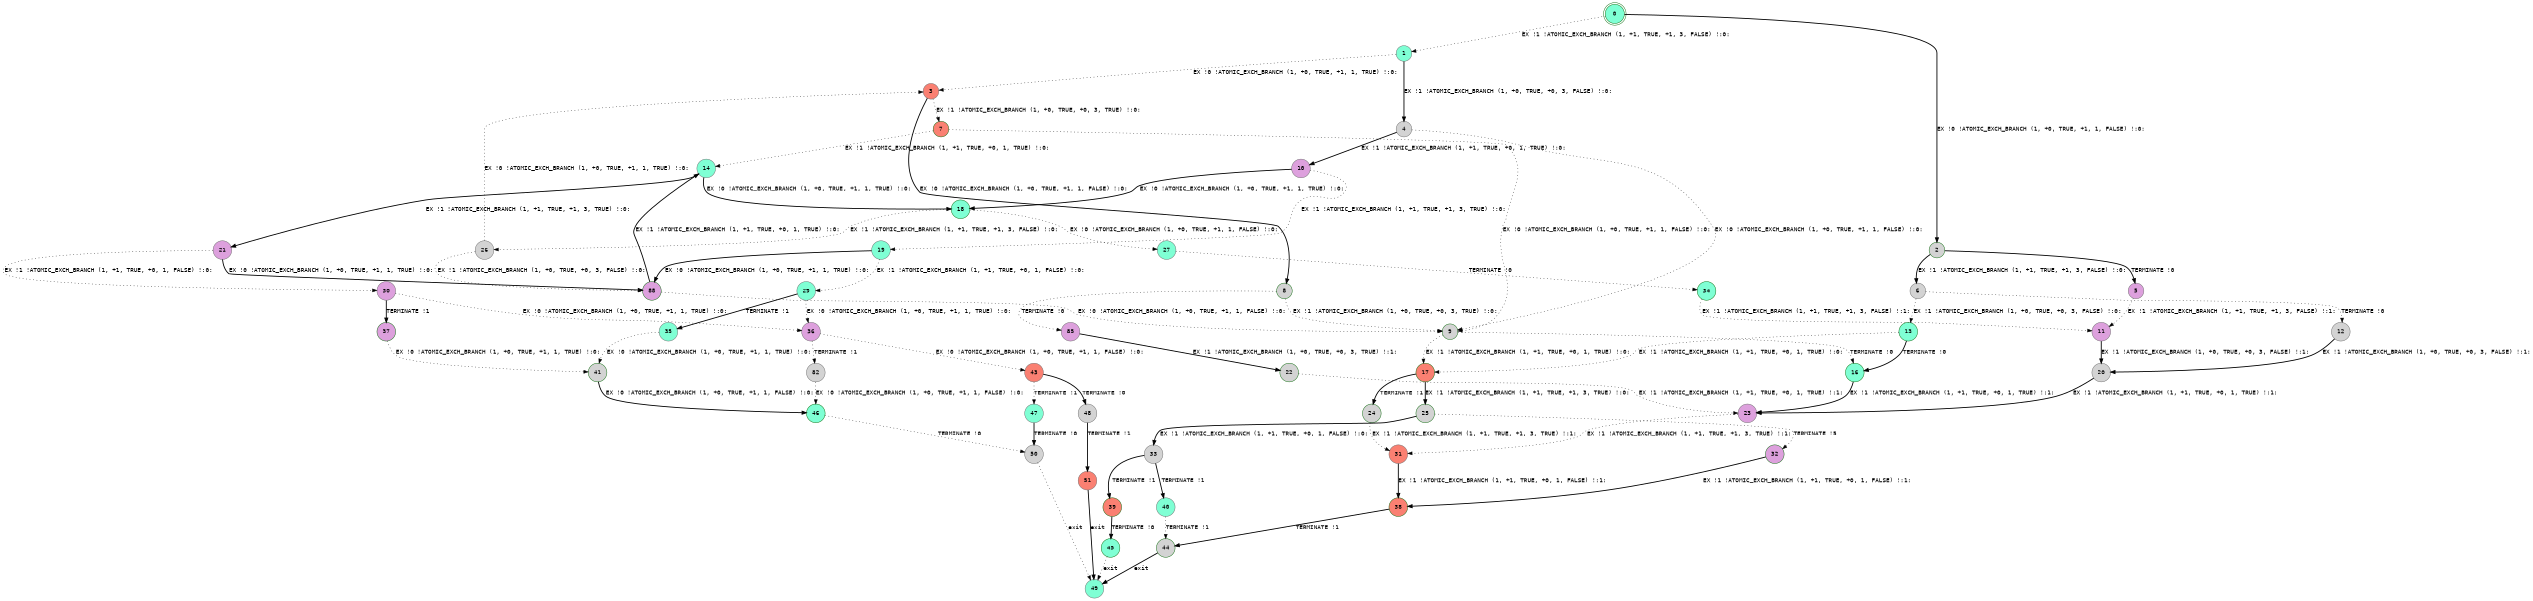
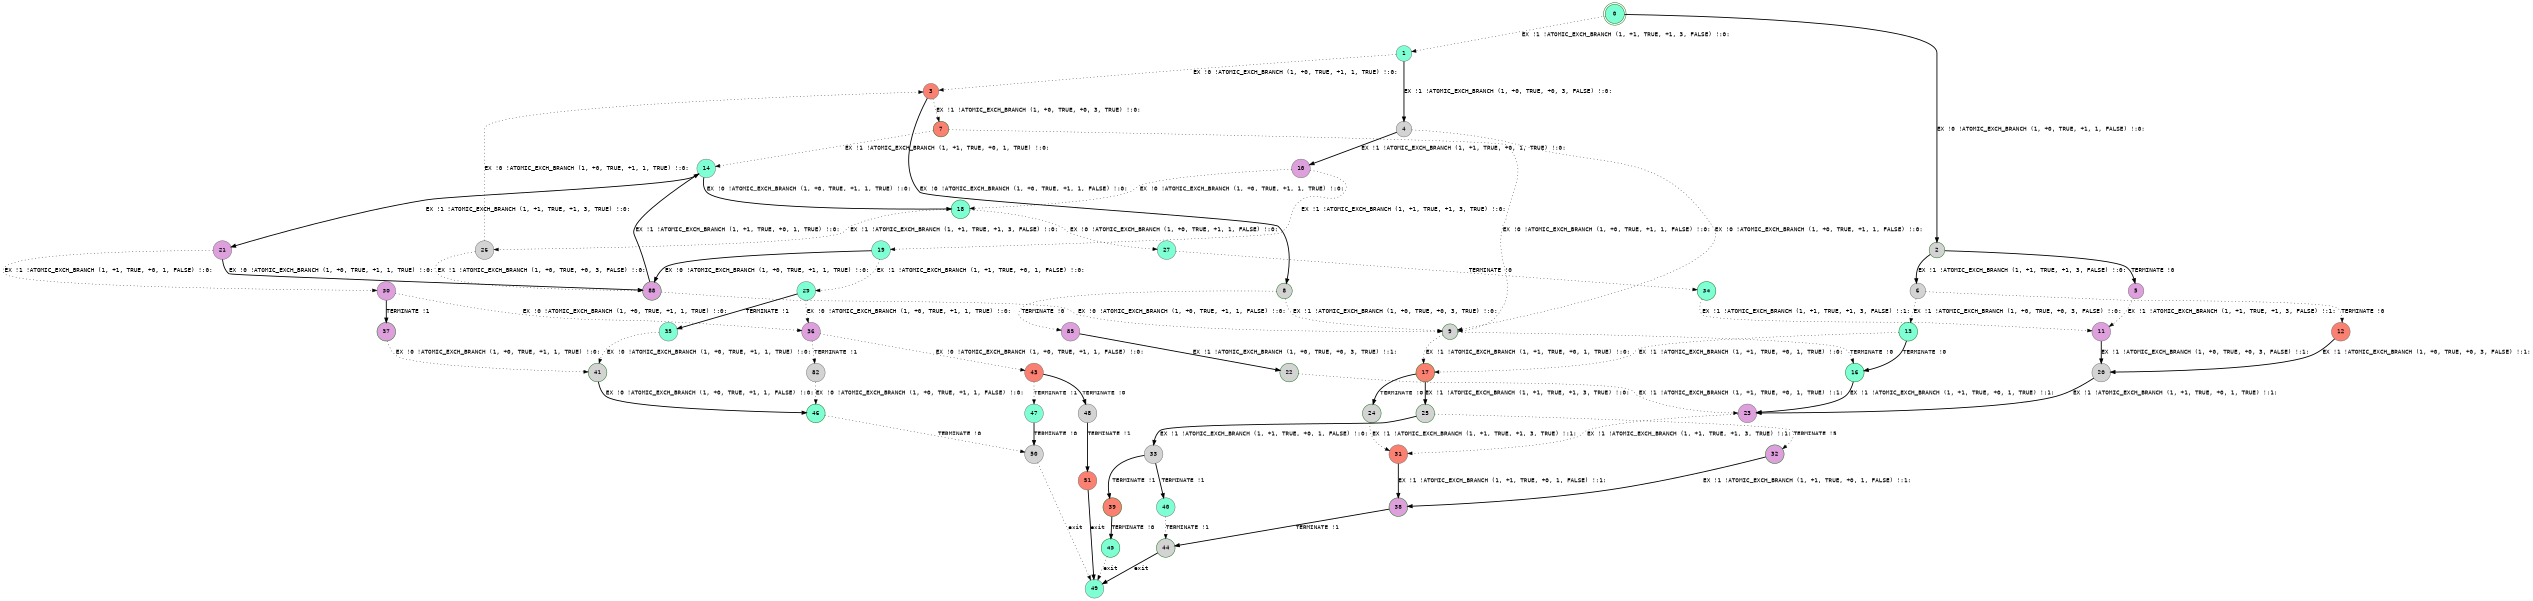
(1133, 190) -> (1133, 190)
(2341, 332) -> (2341, 332)
(1402, 393) -> (1402, 393)
(1398, 507) -> (1398, 507)
